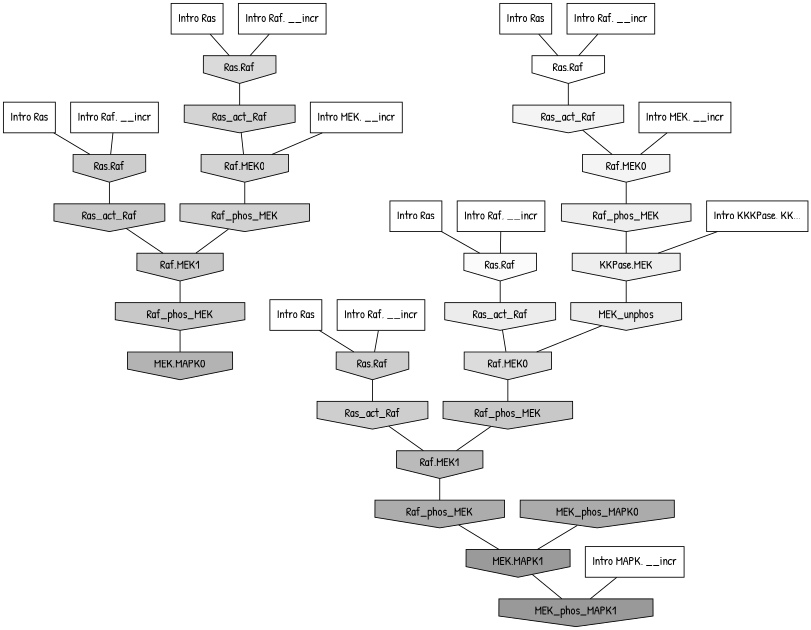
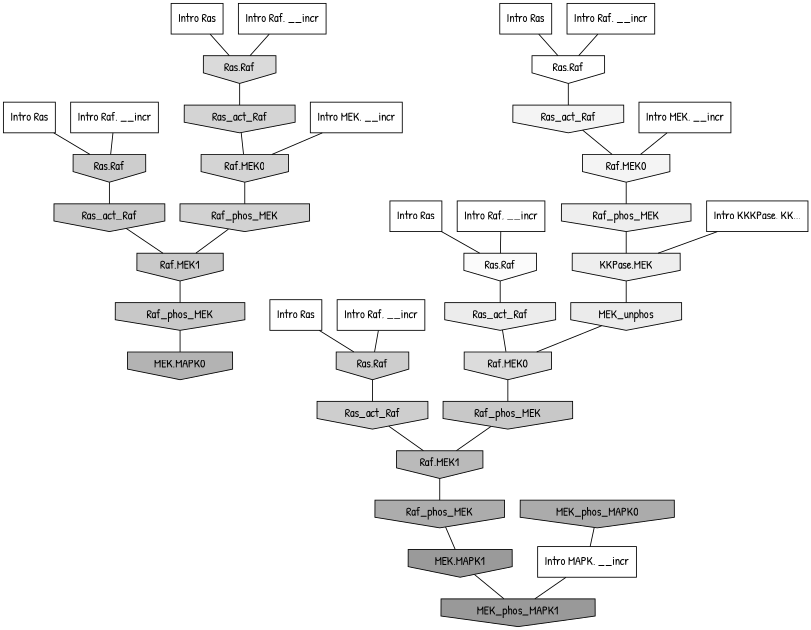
(557, 537) -> (592, 537)
